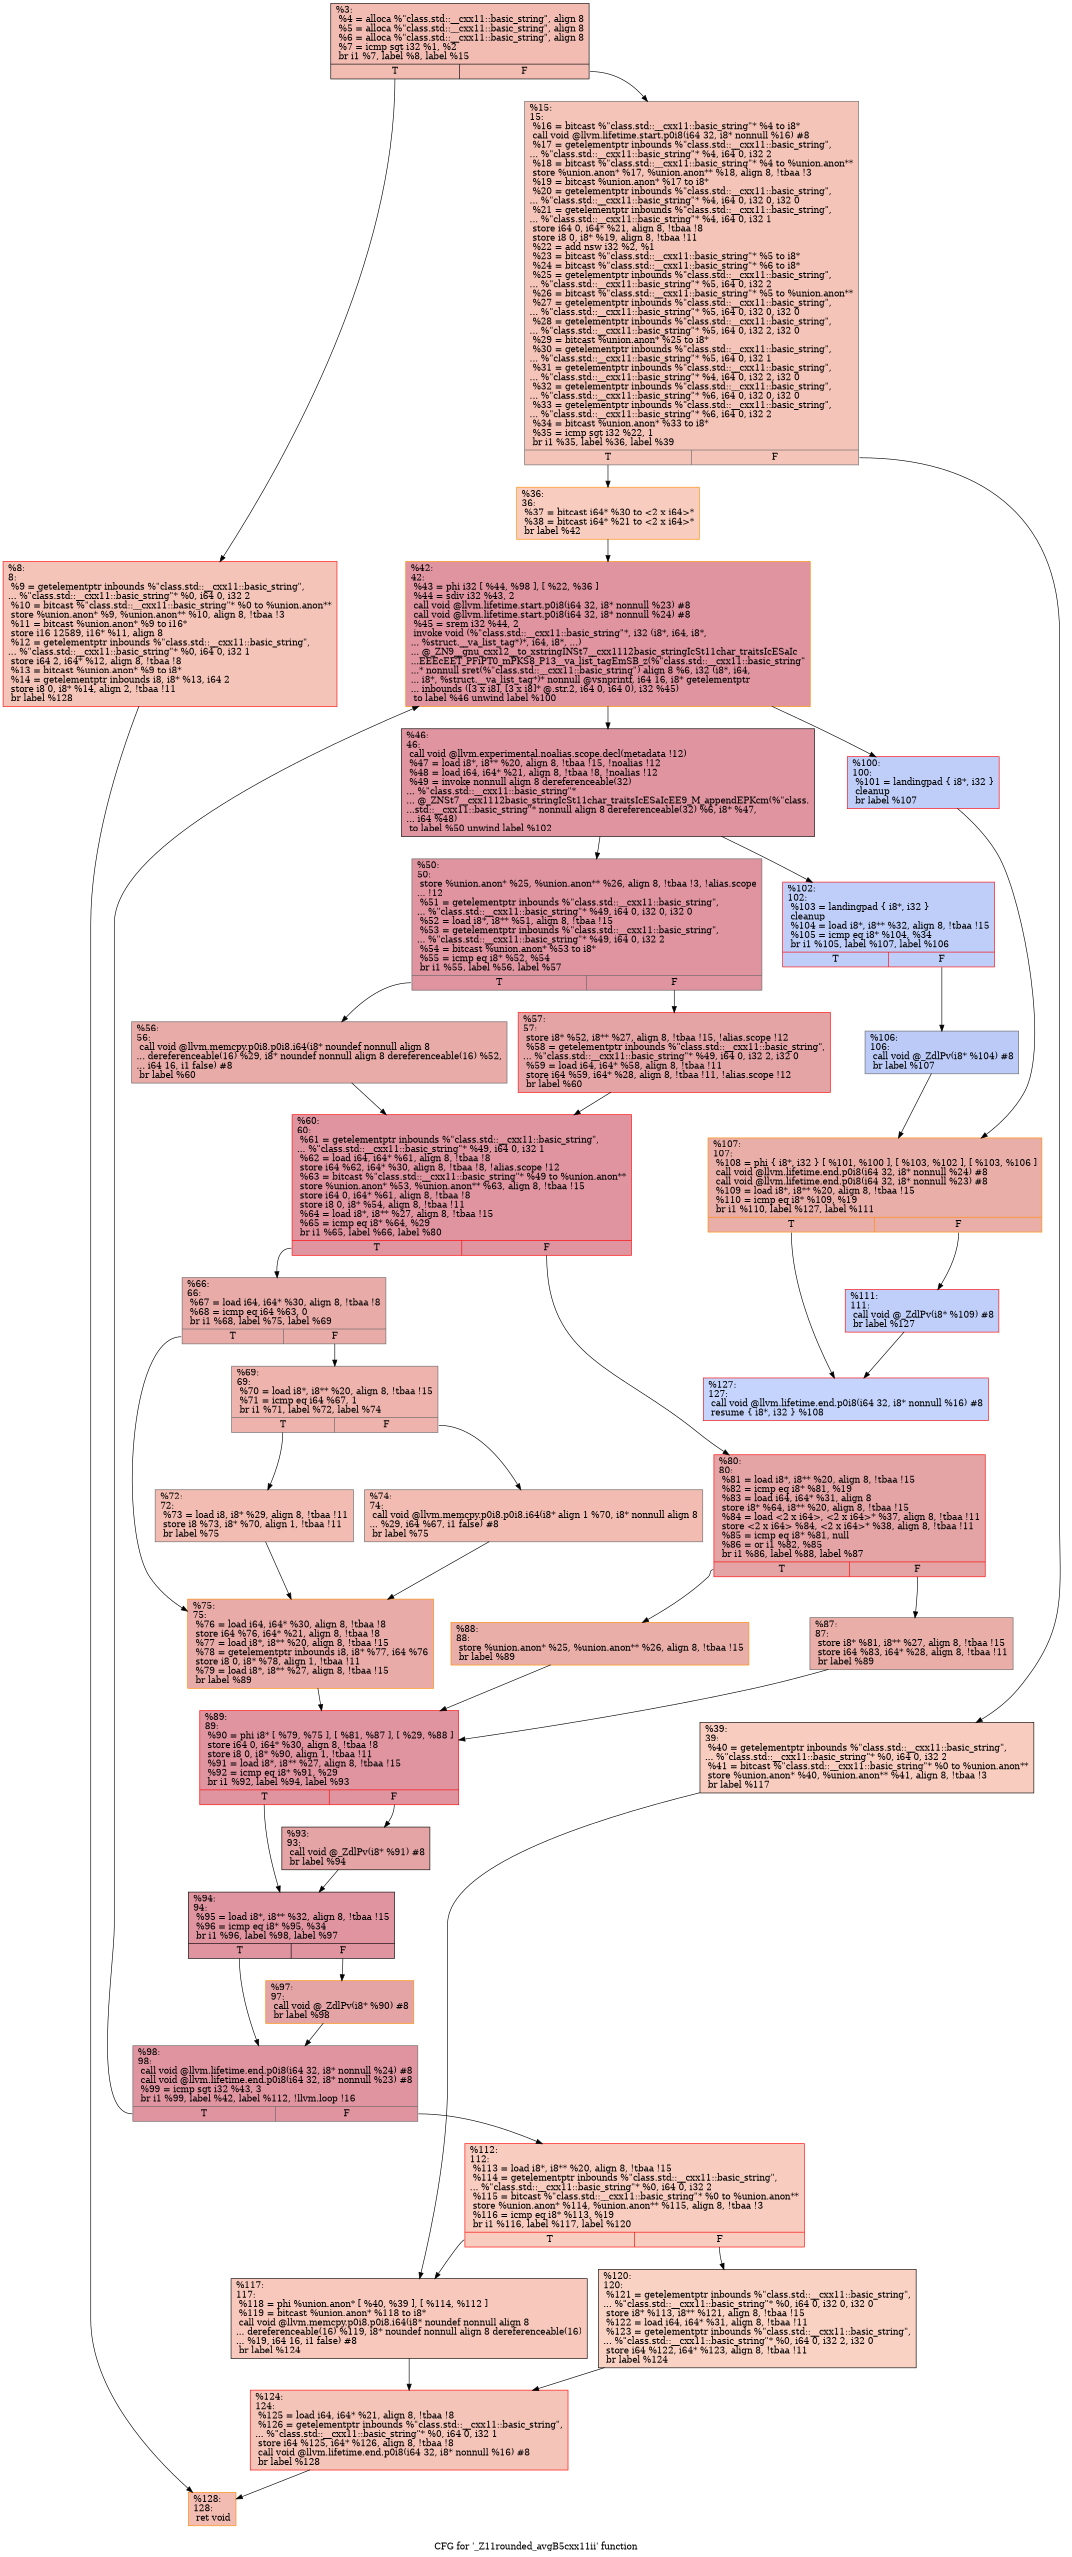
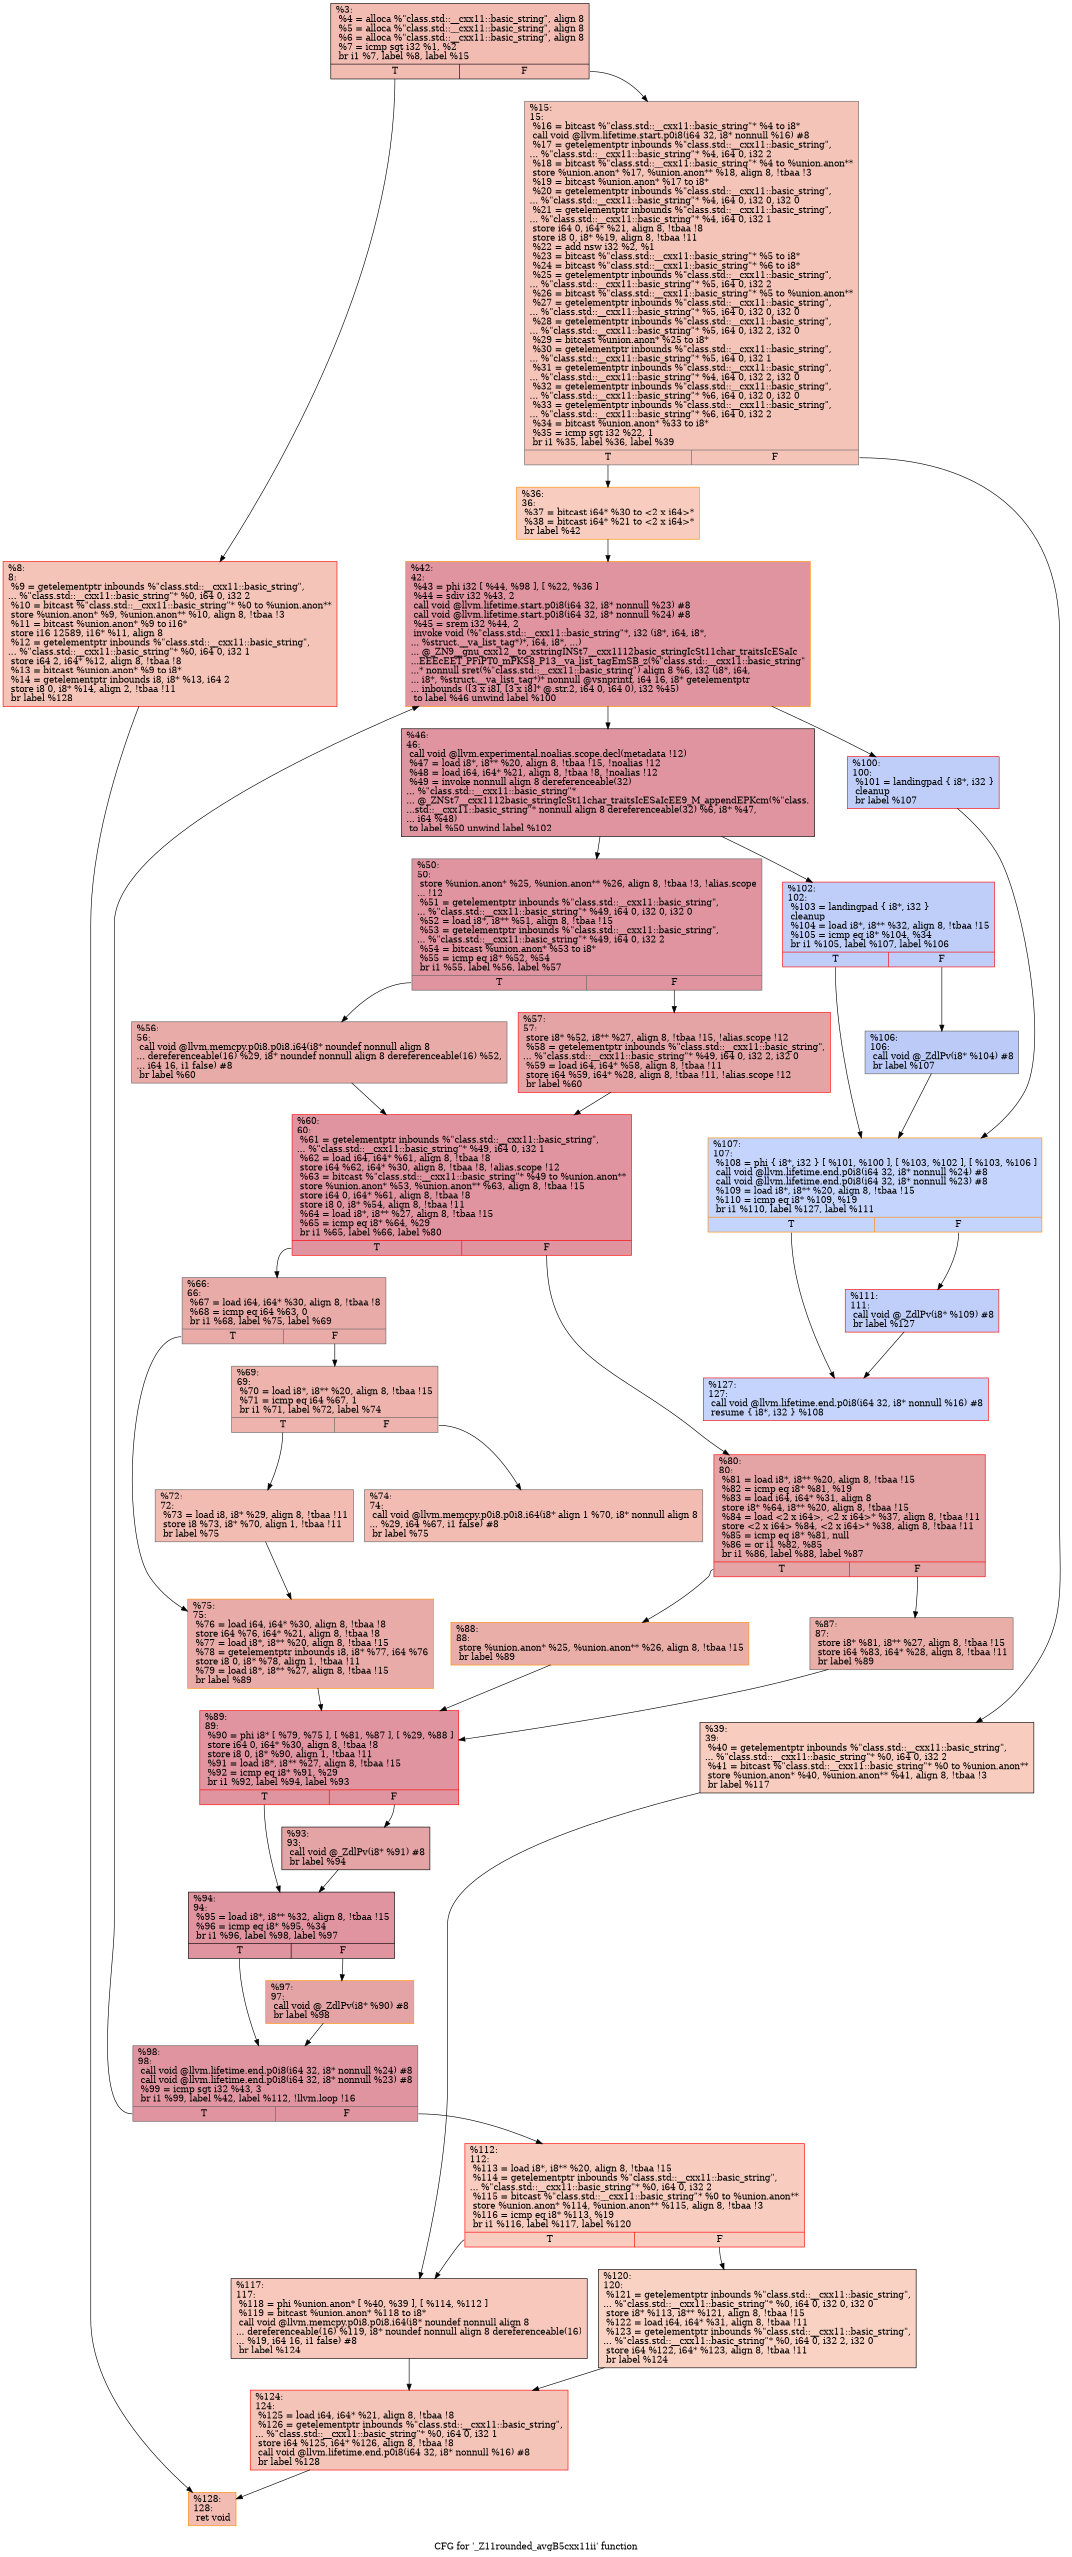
none -> (843, 1050)
(875, 1185) -> (875, 1185)
(441, 1569) -> none
